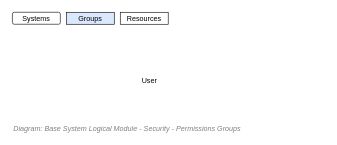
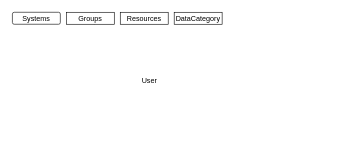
(90, 18) -> (90, 18)
none -> (198, 18)
(168, 126) -> none
